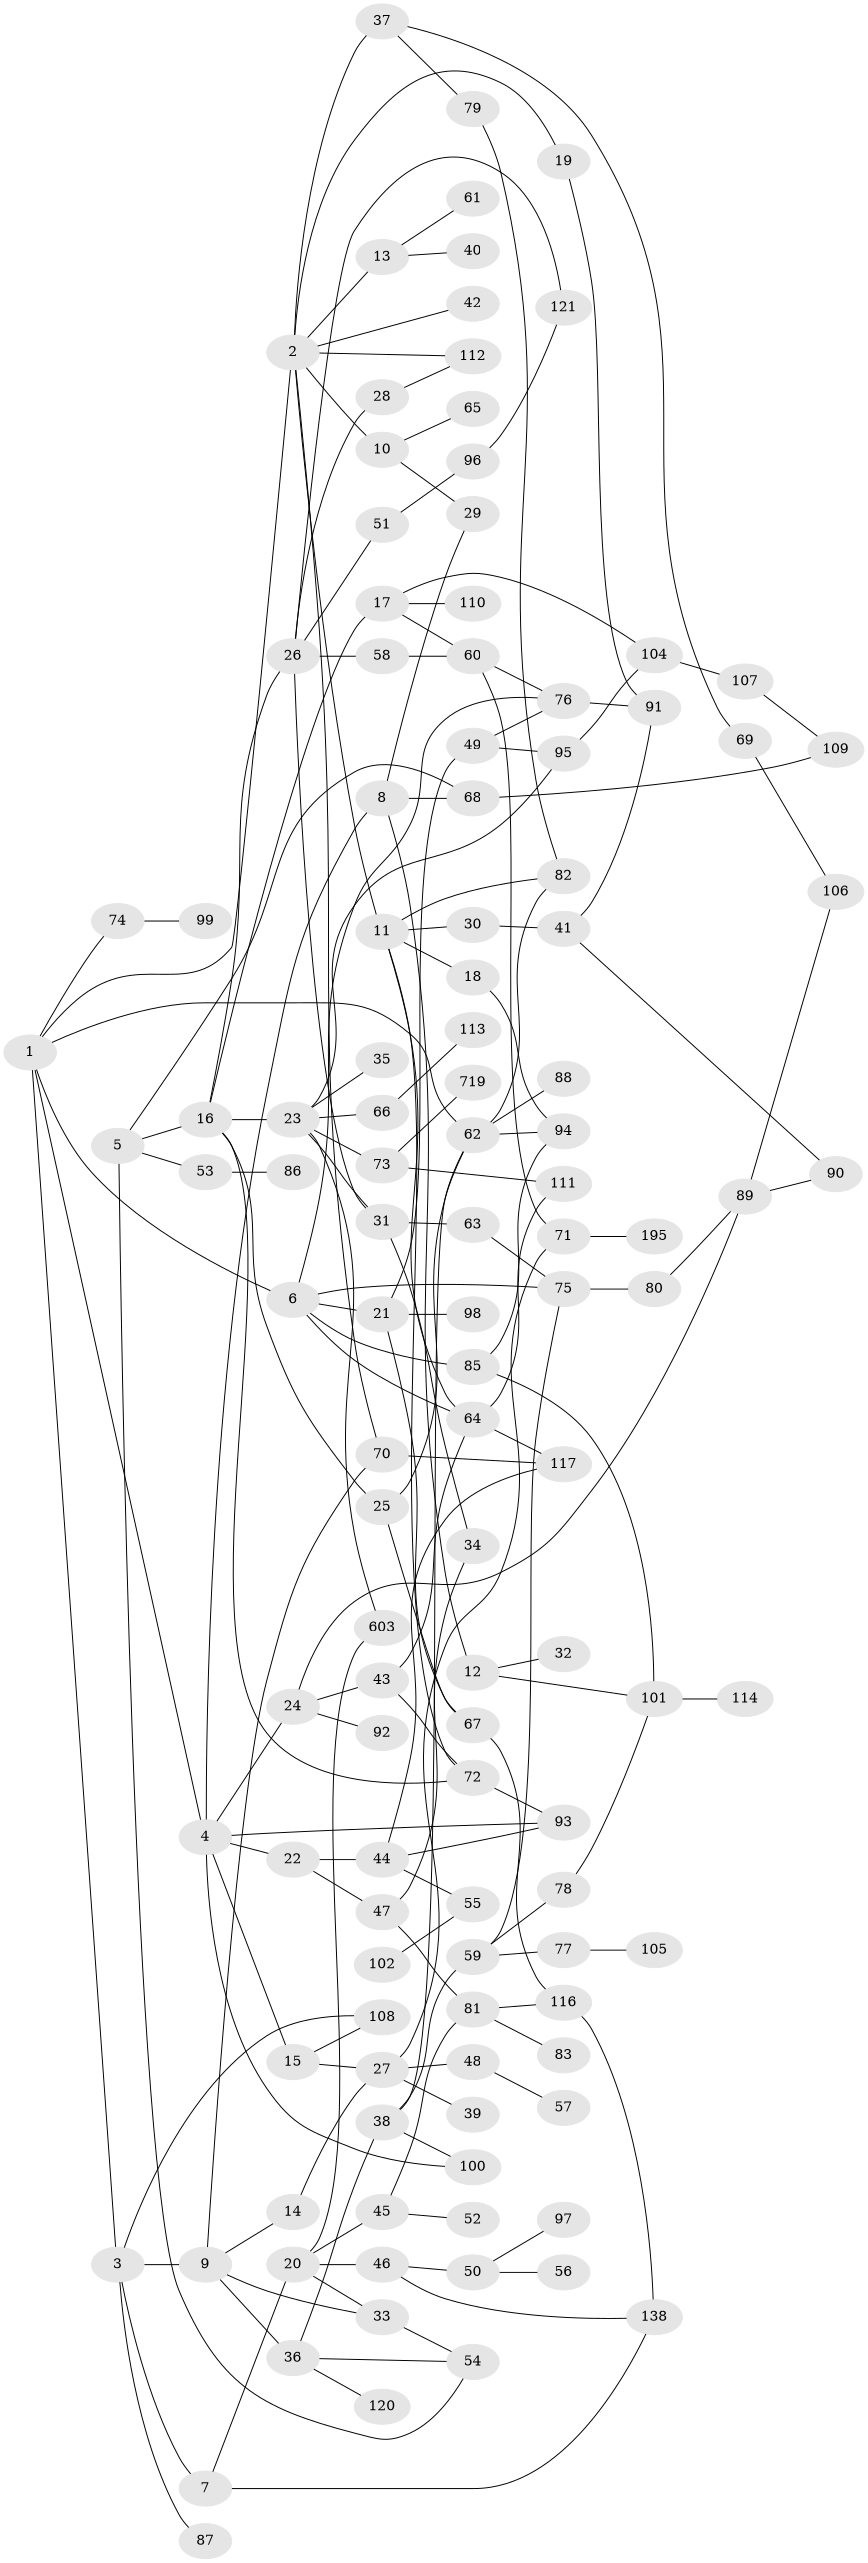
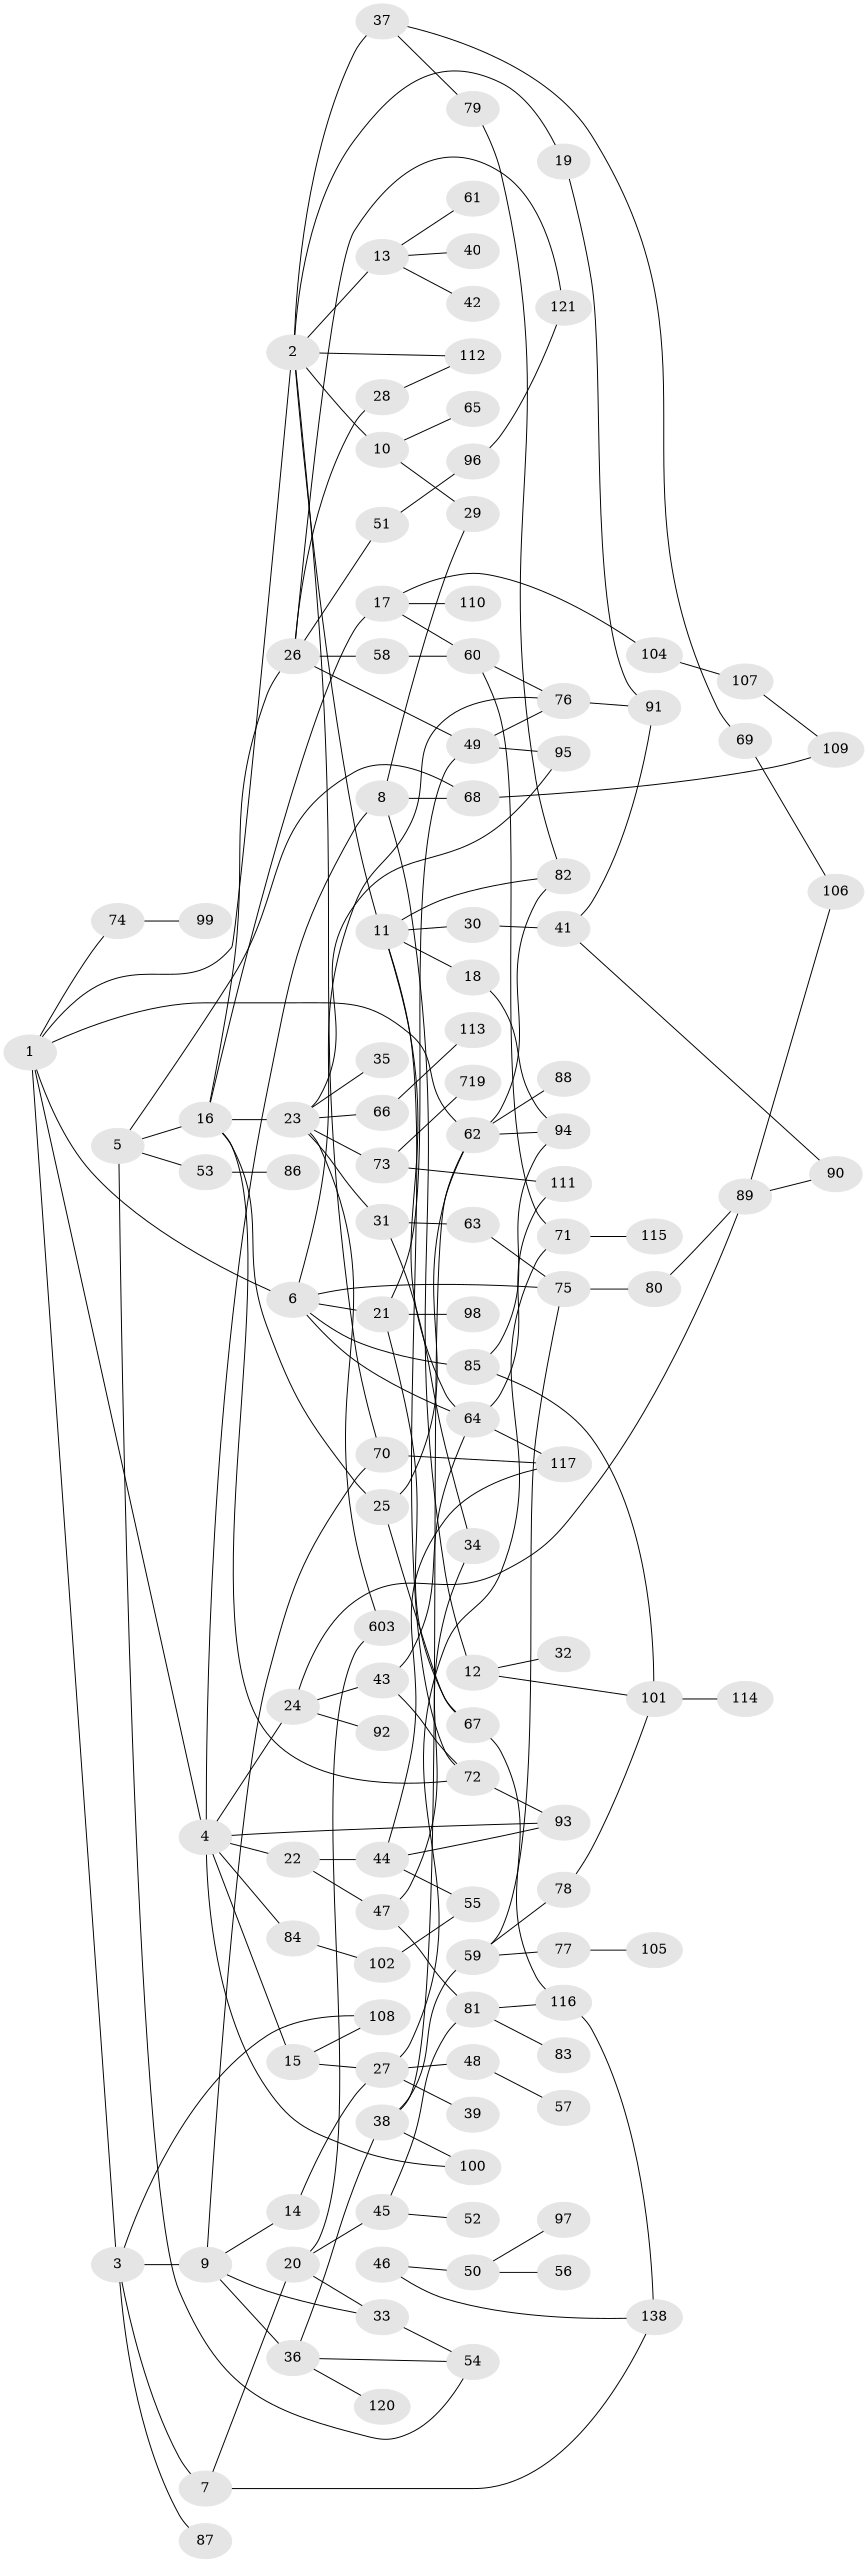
(383, 328) -> (428, 280)
(605, 710) -> none
(311, 945) -> (383, 701)
(654, 1236) -> (654, 1236)
none -> (293, 1938)
(338, 2265) -> none
